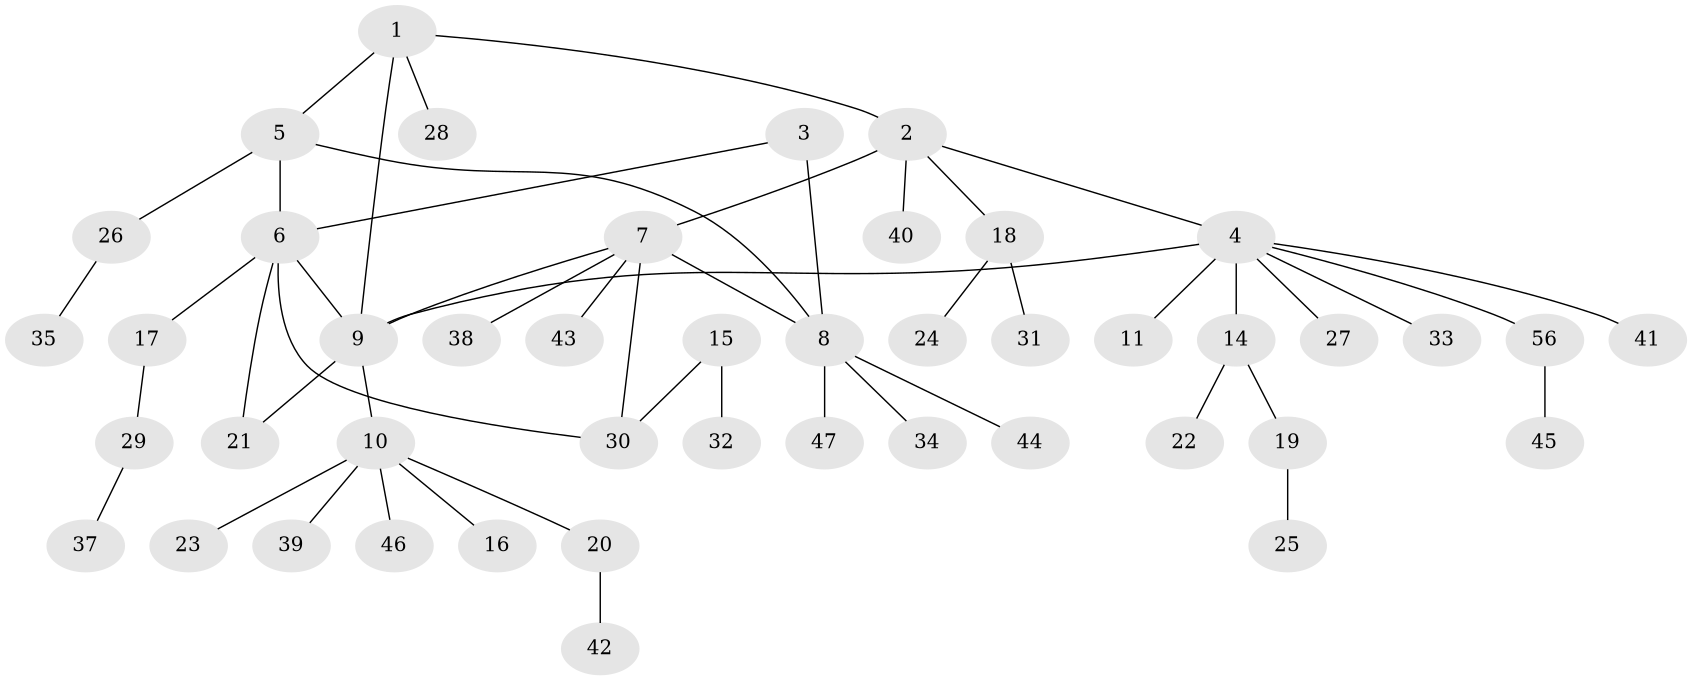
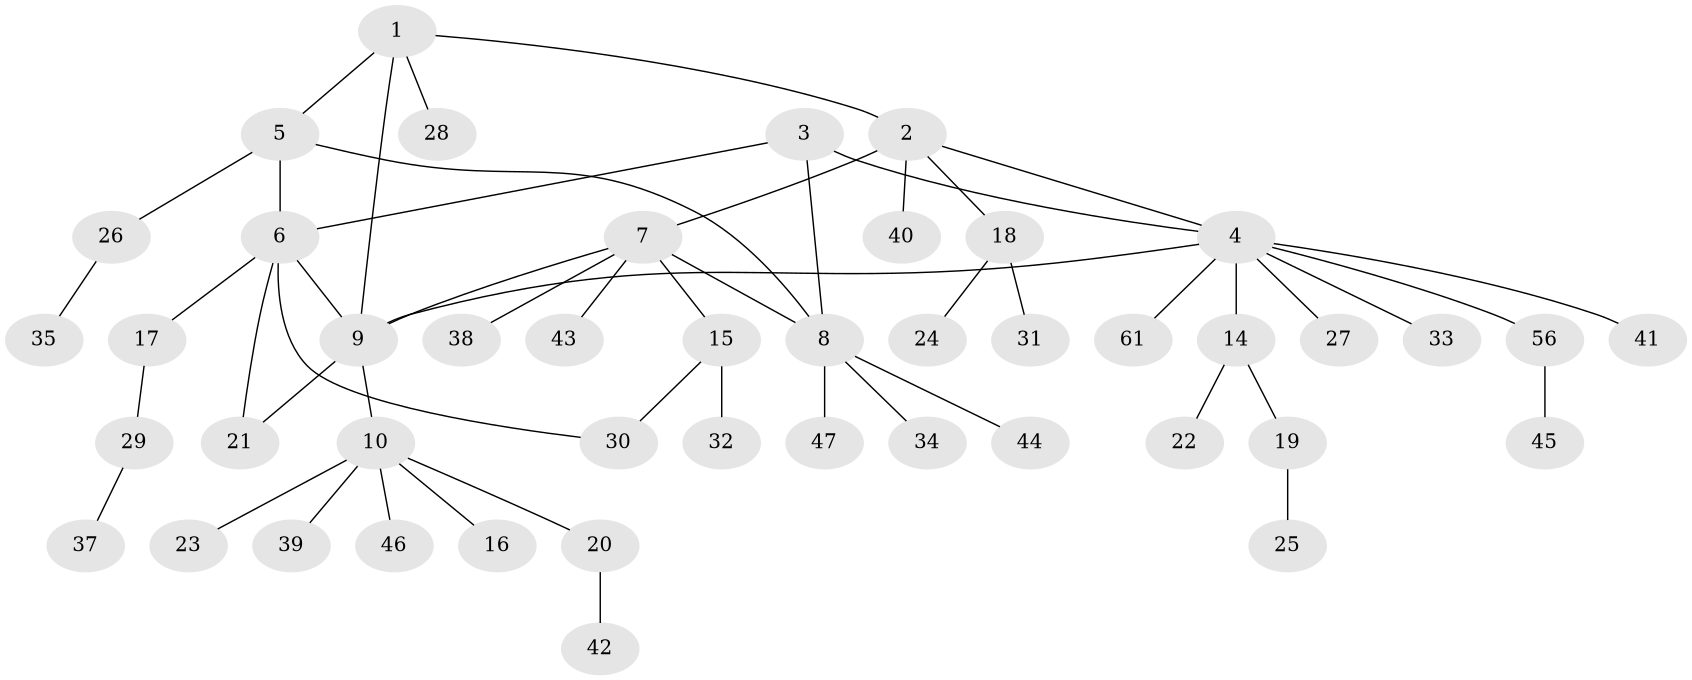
none -> (1014, 201)
(631, 340) -> (682, 289)
(1133, 340) -> (1133, 340)
